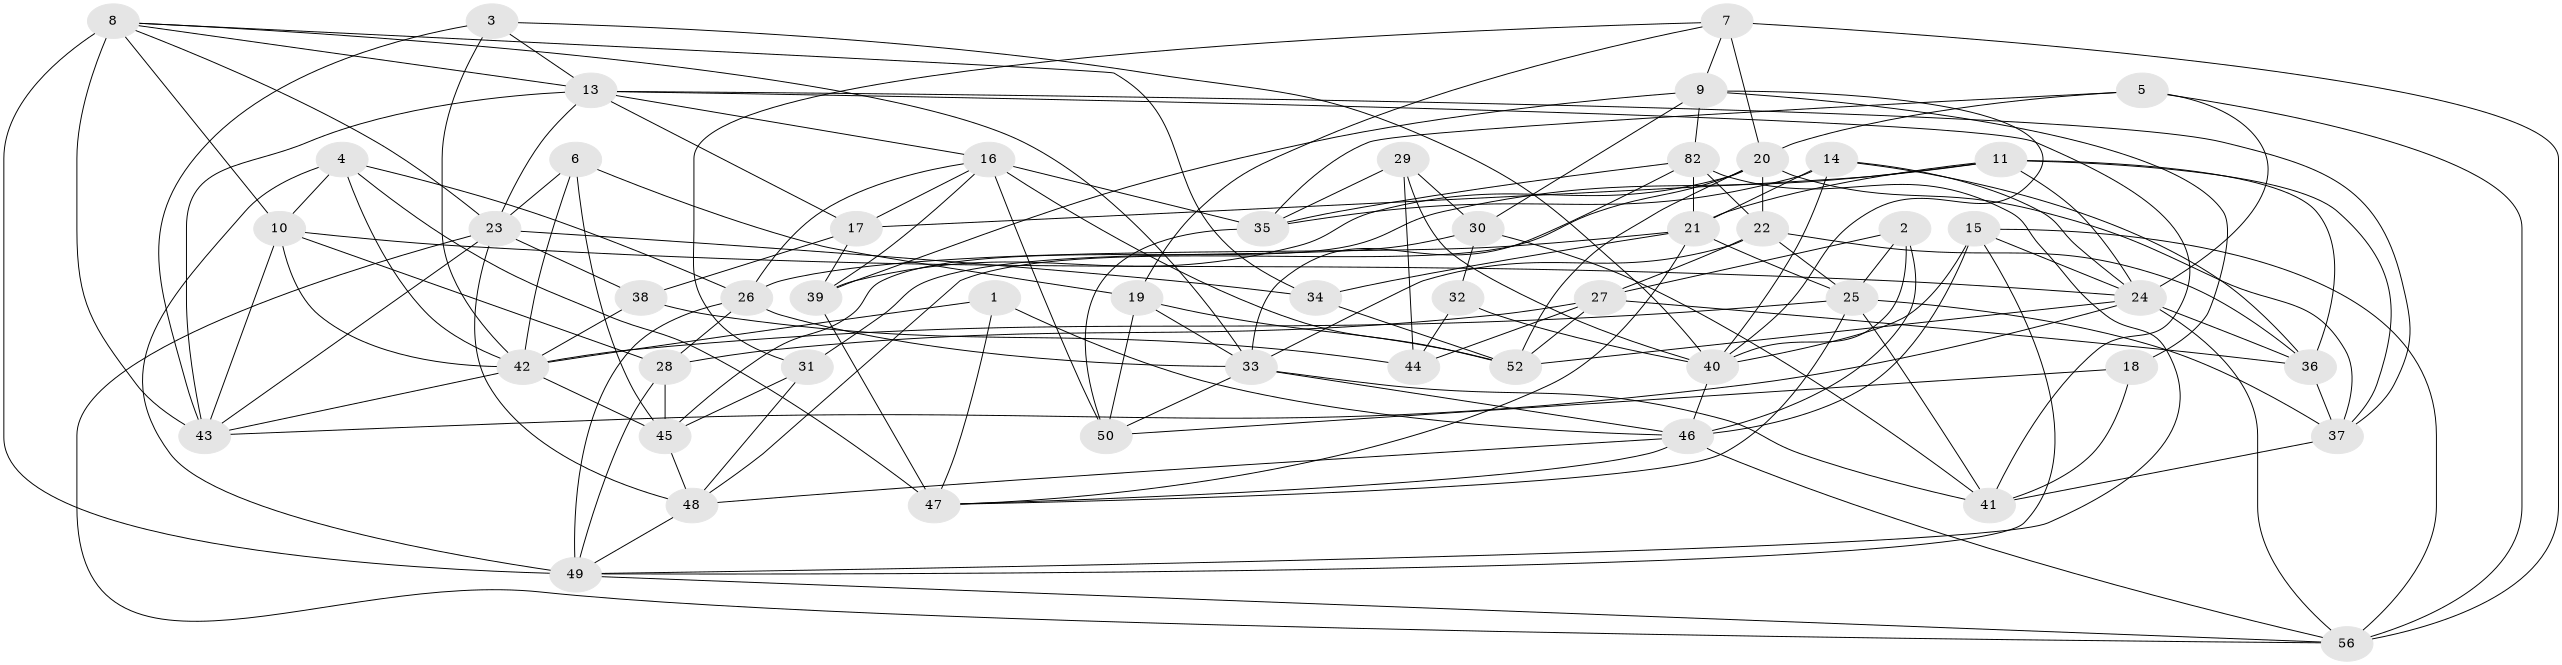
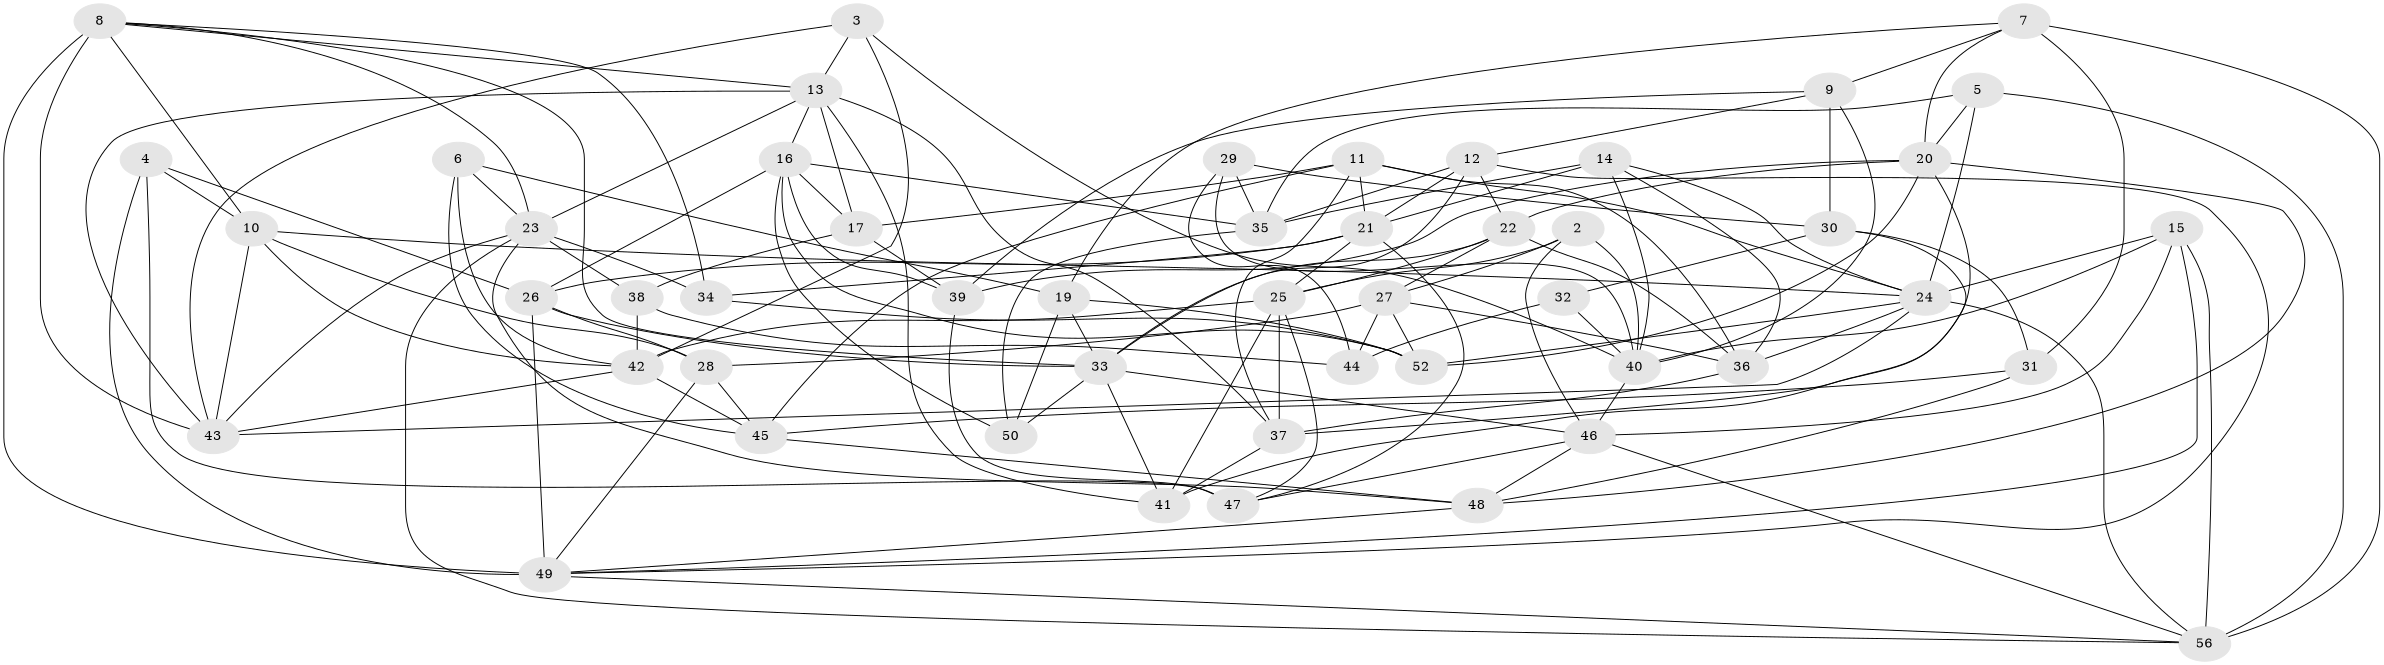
(1693, 160) -> (1472, 160)
(404, 286) -> none
(995, 298) -> none
(2132, 367) -> none
